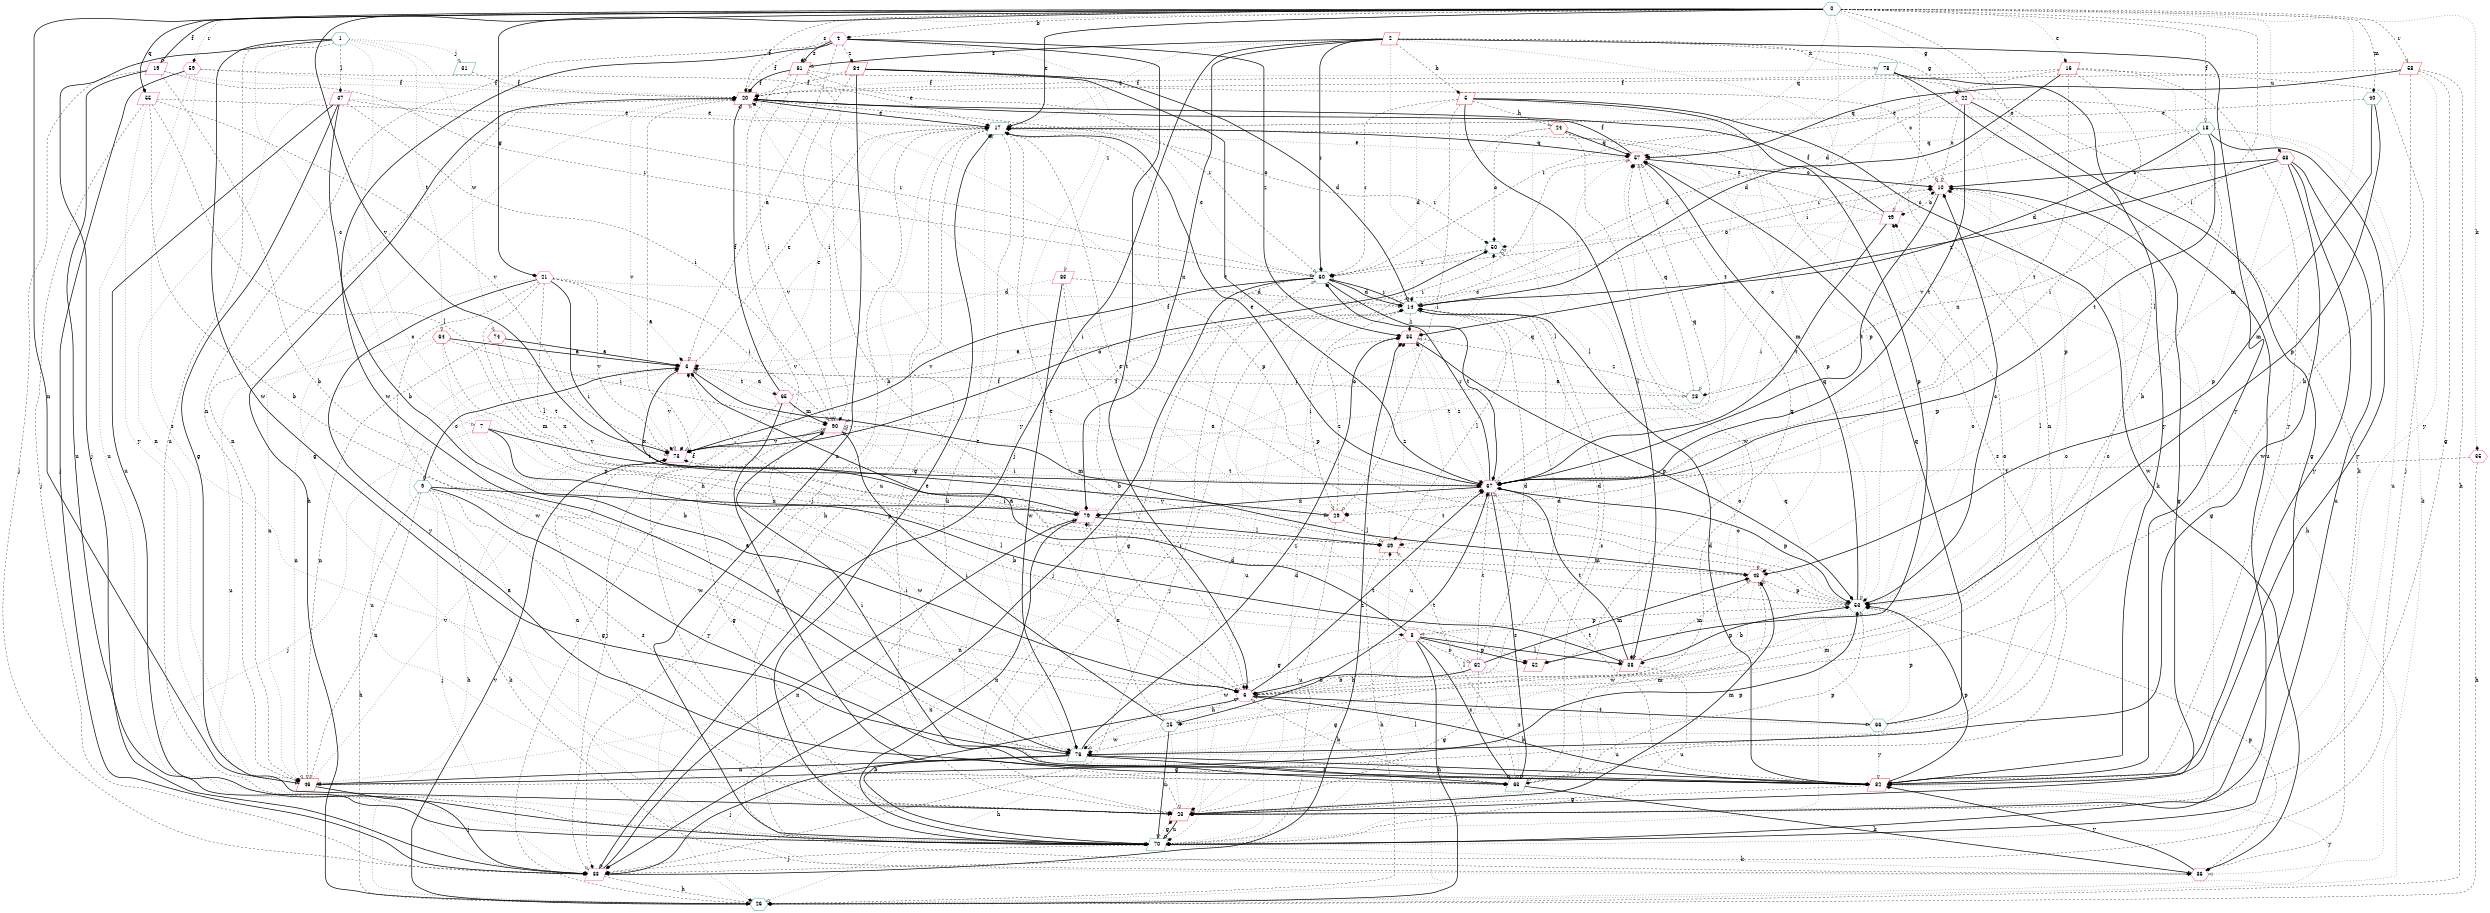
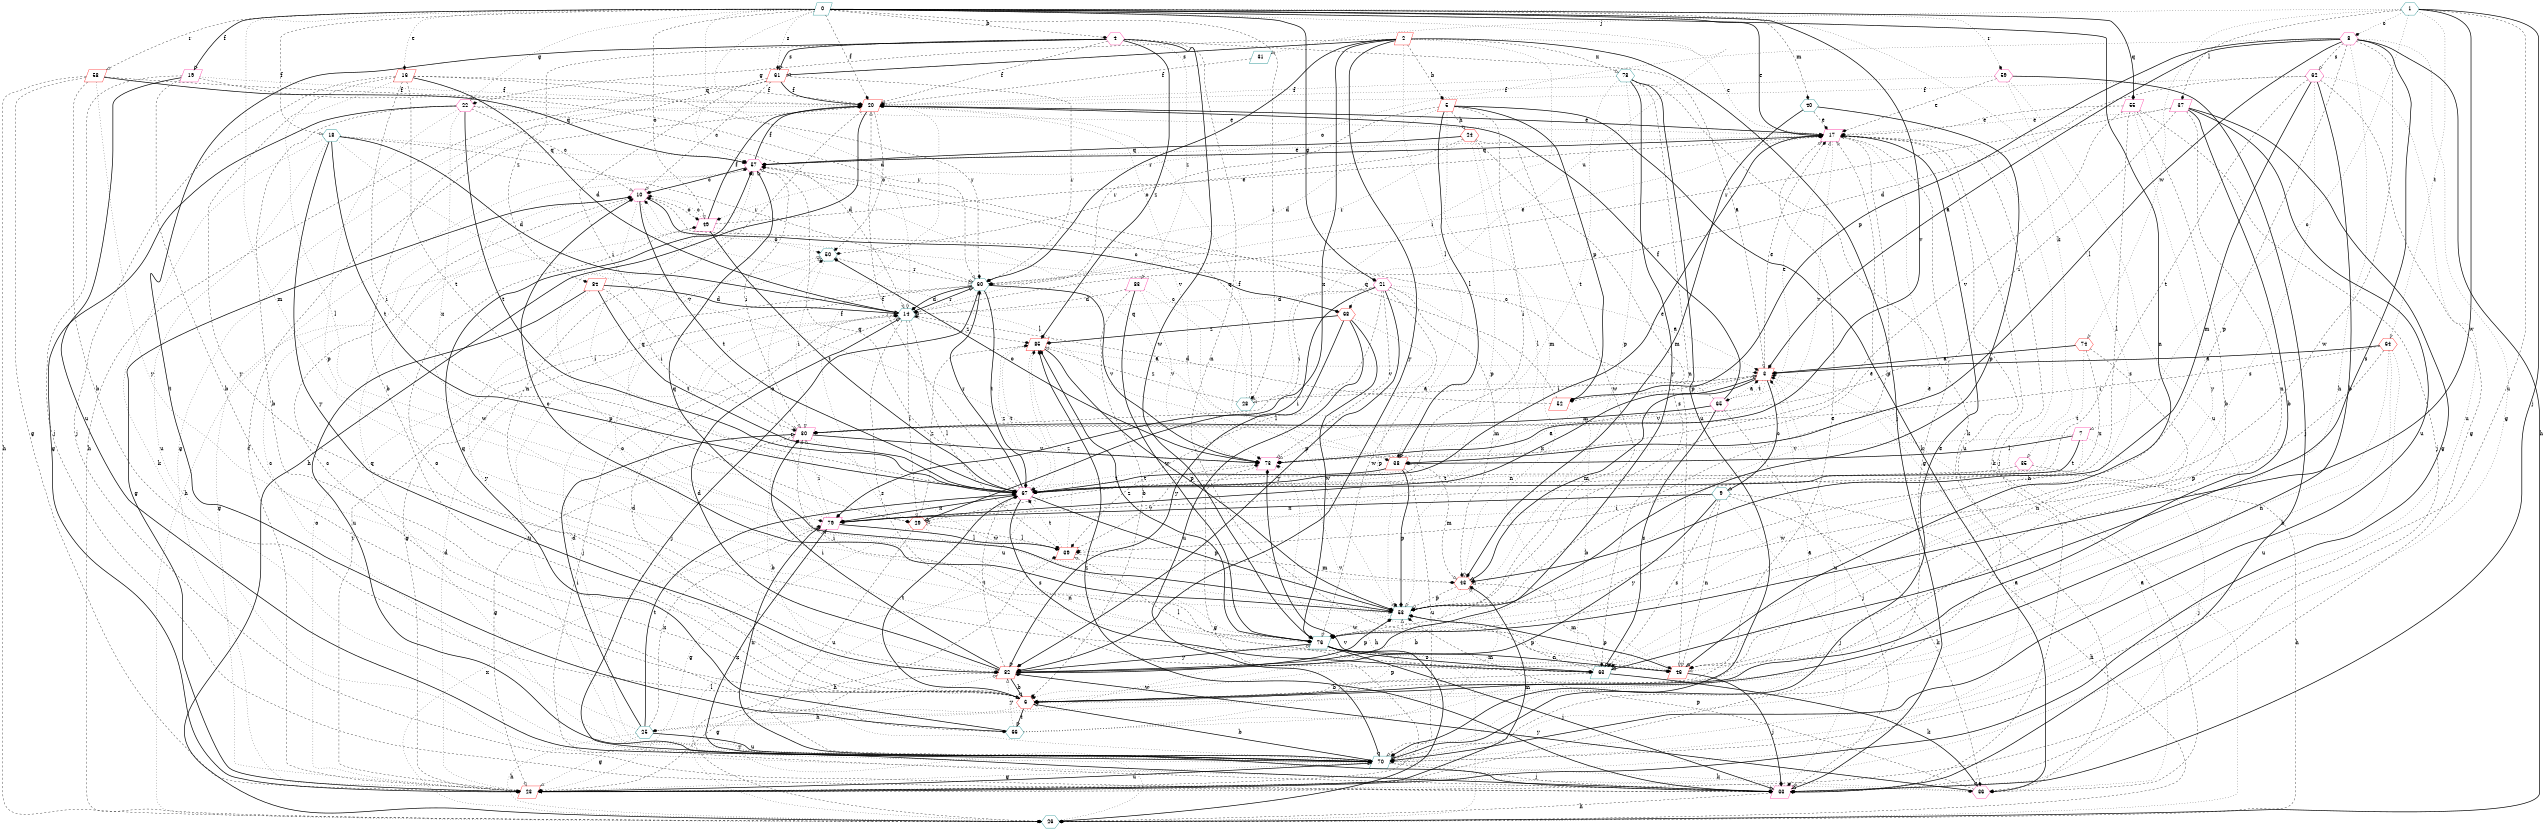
(1832, 9) -> (823, 9)
(2396, 21) -> (1806, 26)
(1887, 69) -> (1625, 76)
(807, 82) -> (902, 340)
(998, 128) -> (1832, 136)
(2115, 173) -> (987, 246)
(1132, 236) -> (151, 274)
none -> (1108, 303)
(835, 427) -> (804, 434)
(146, 432) -> (2153, 498)
(1857, 606) -> (1401, 613)
(1646, 615) -> (1913, 495)
(1245, 695) -> (1026, 703)
